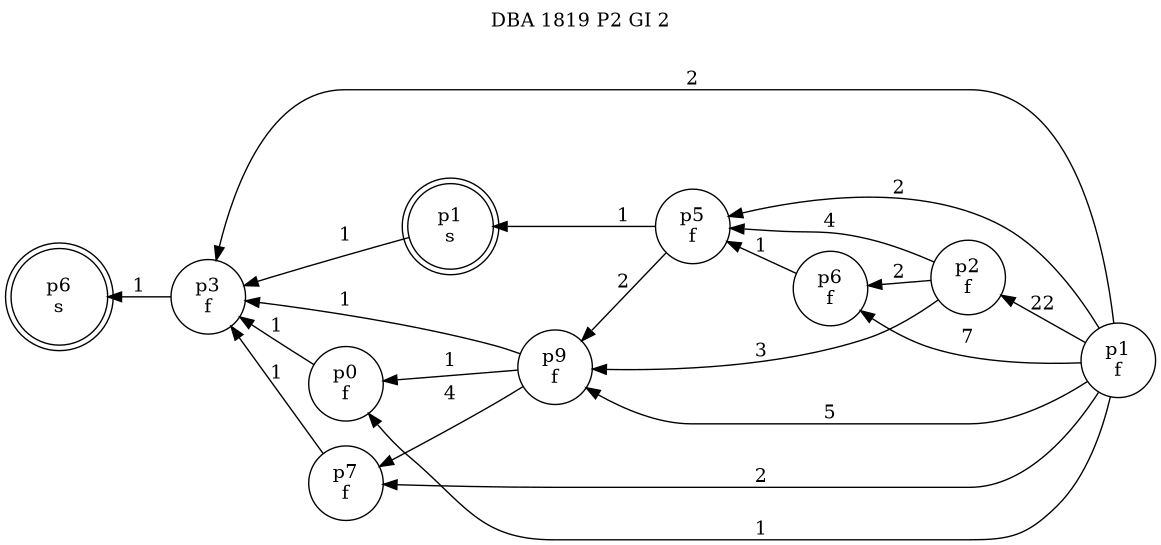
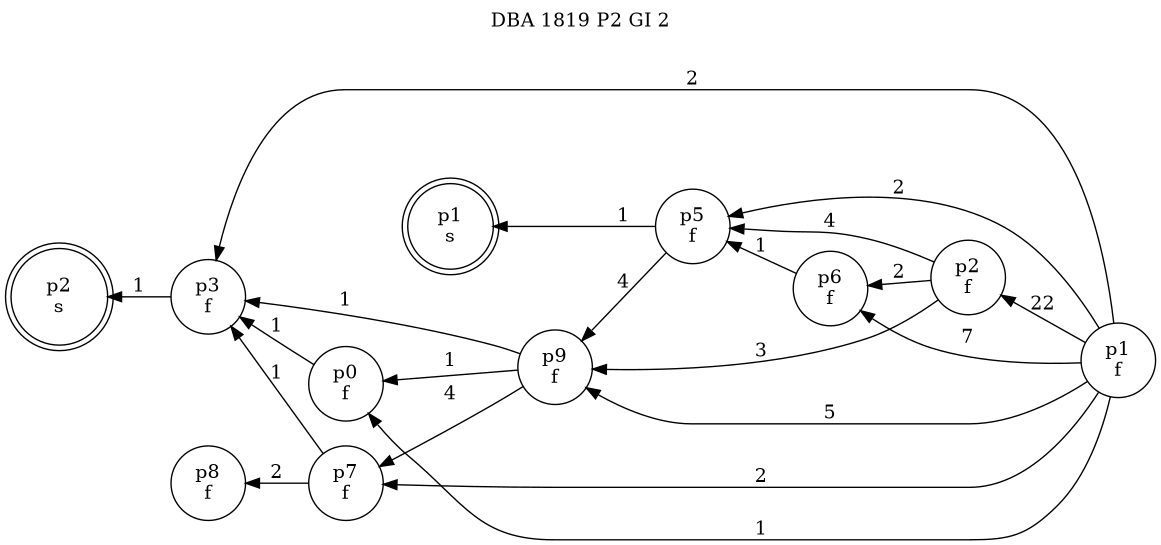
(333, 259) -> none
(624, 282) -> (624, 282)
(59, 297) -> (59, 297)
none -> (208, 483)
